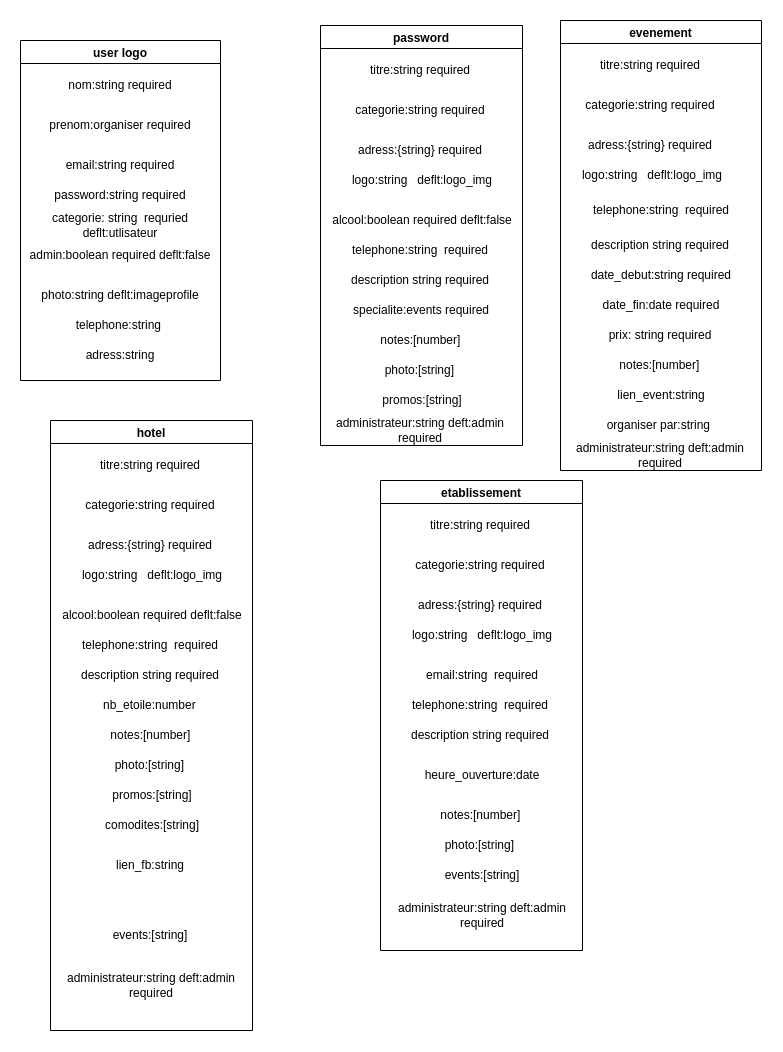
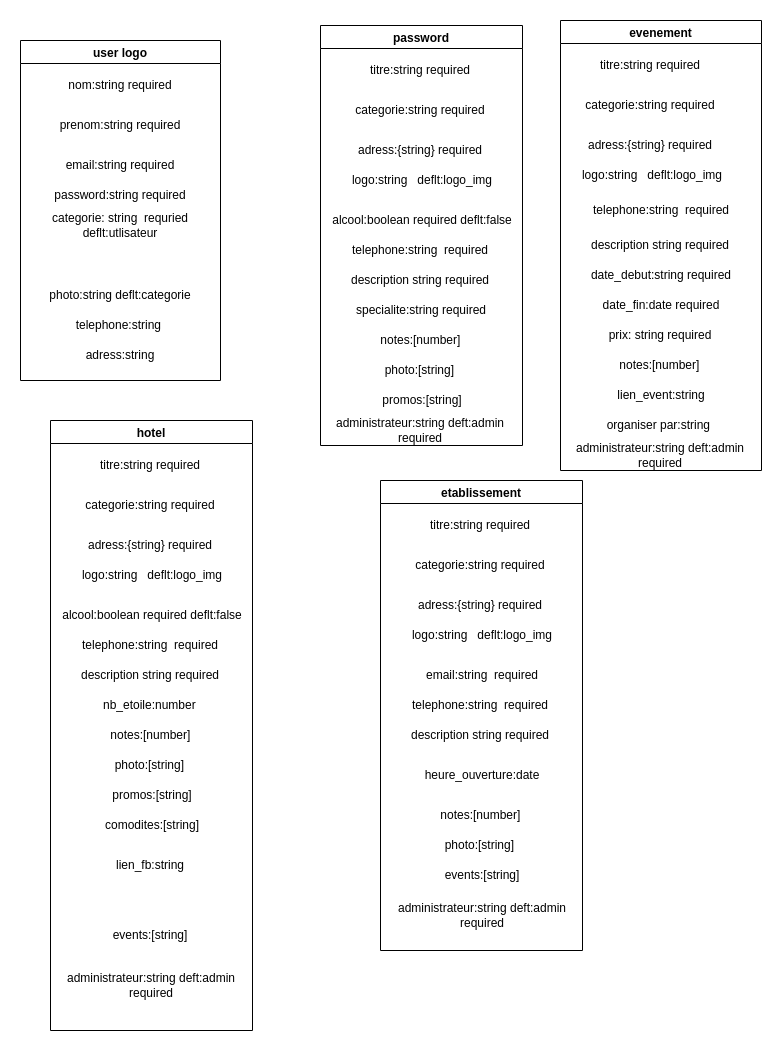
(121, 126) -> (121, 126)
(121, 256) -> none
(121, 296) -> (121, 296)
(422, 311) -> (422, 311)
